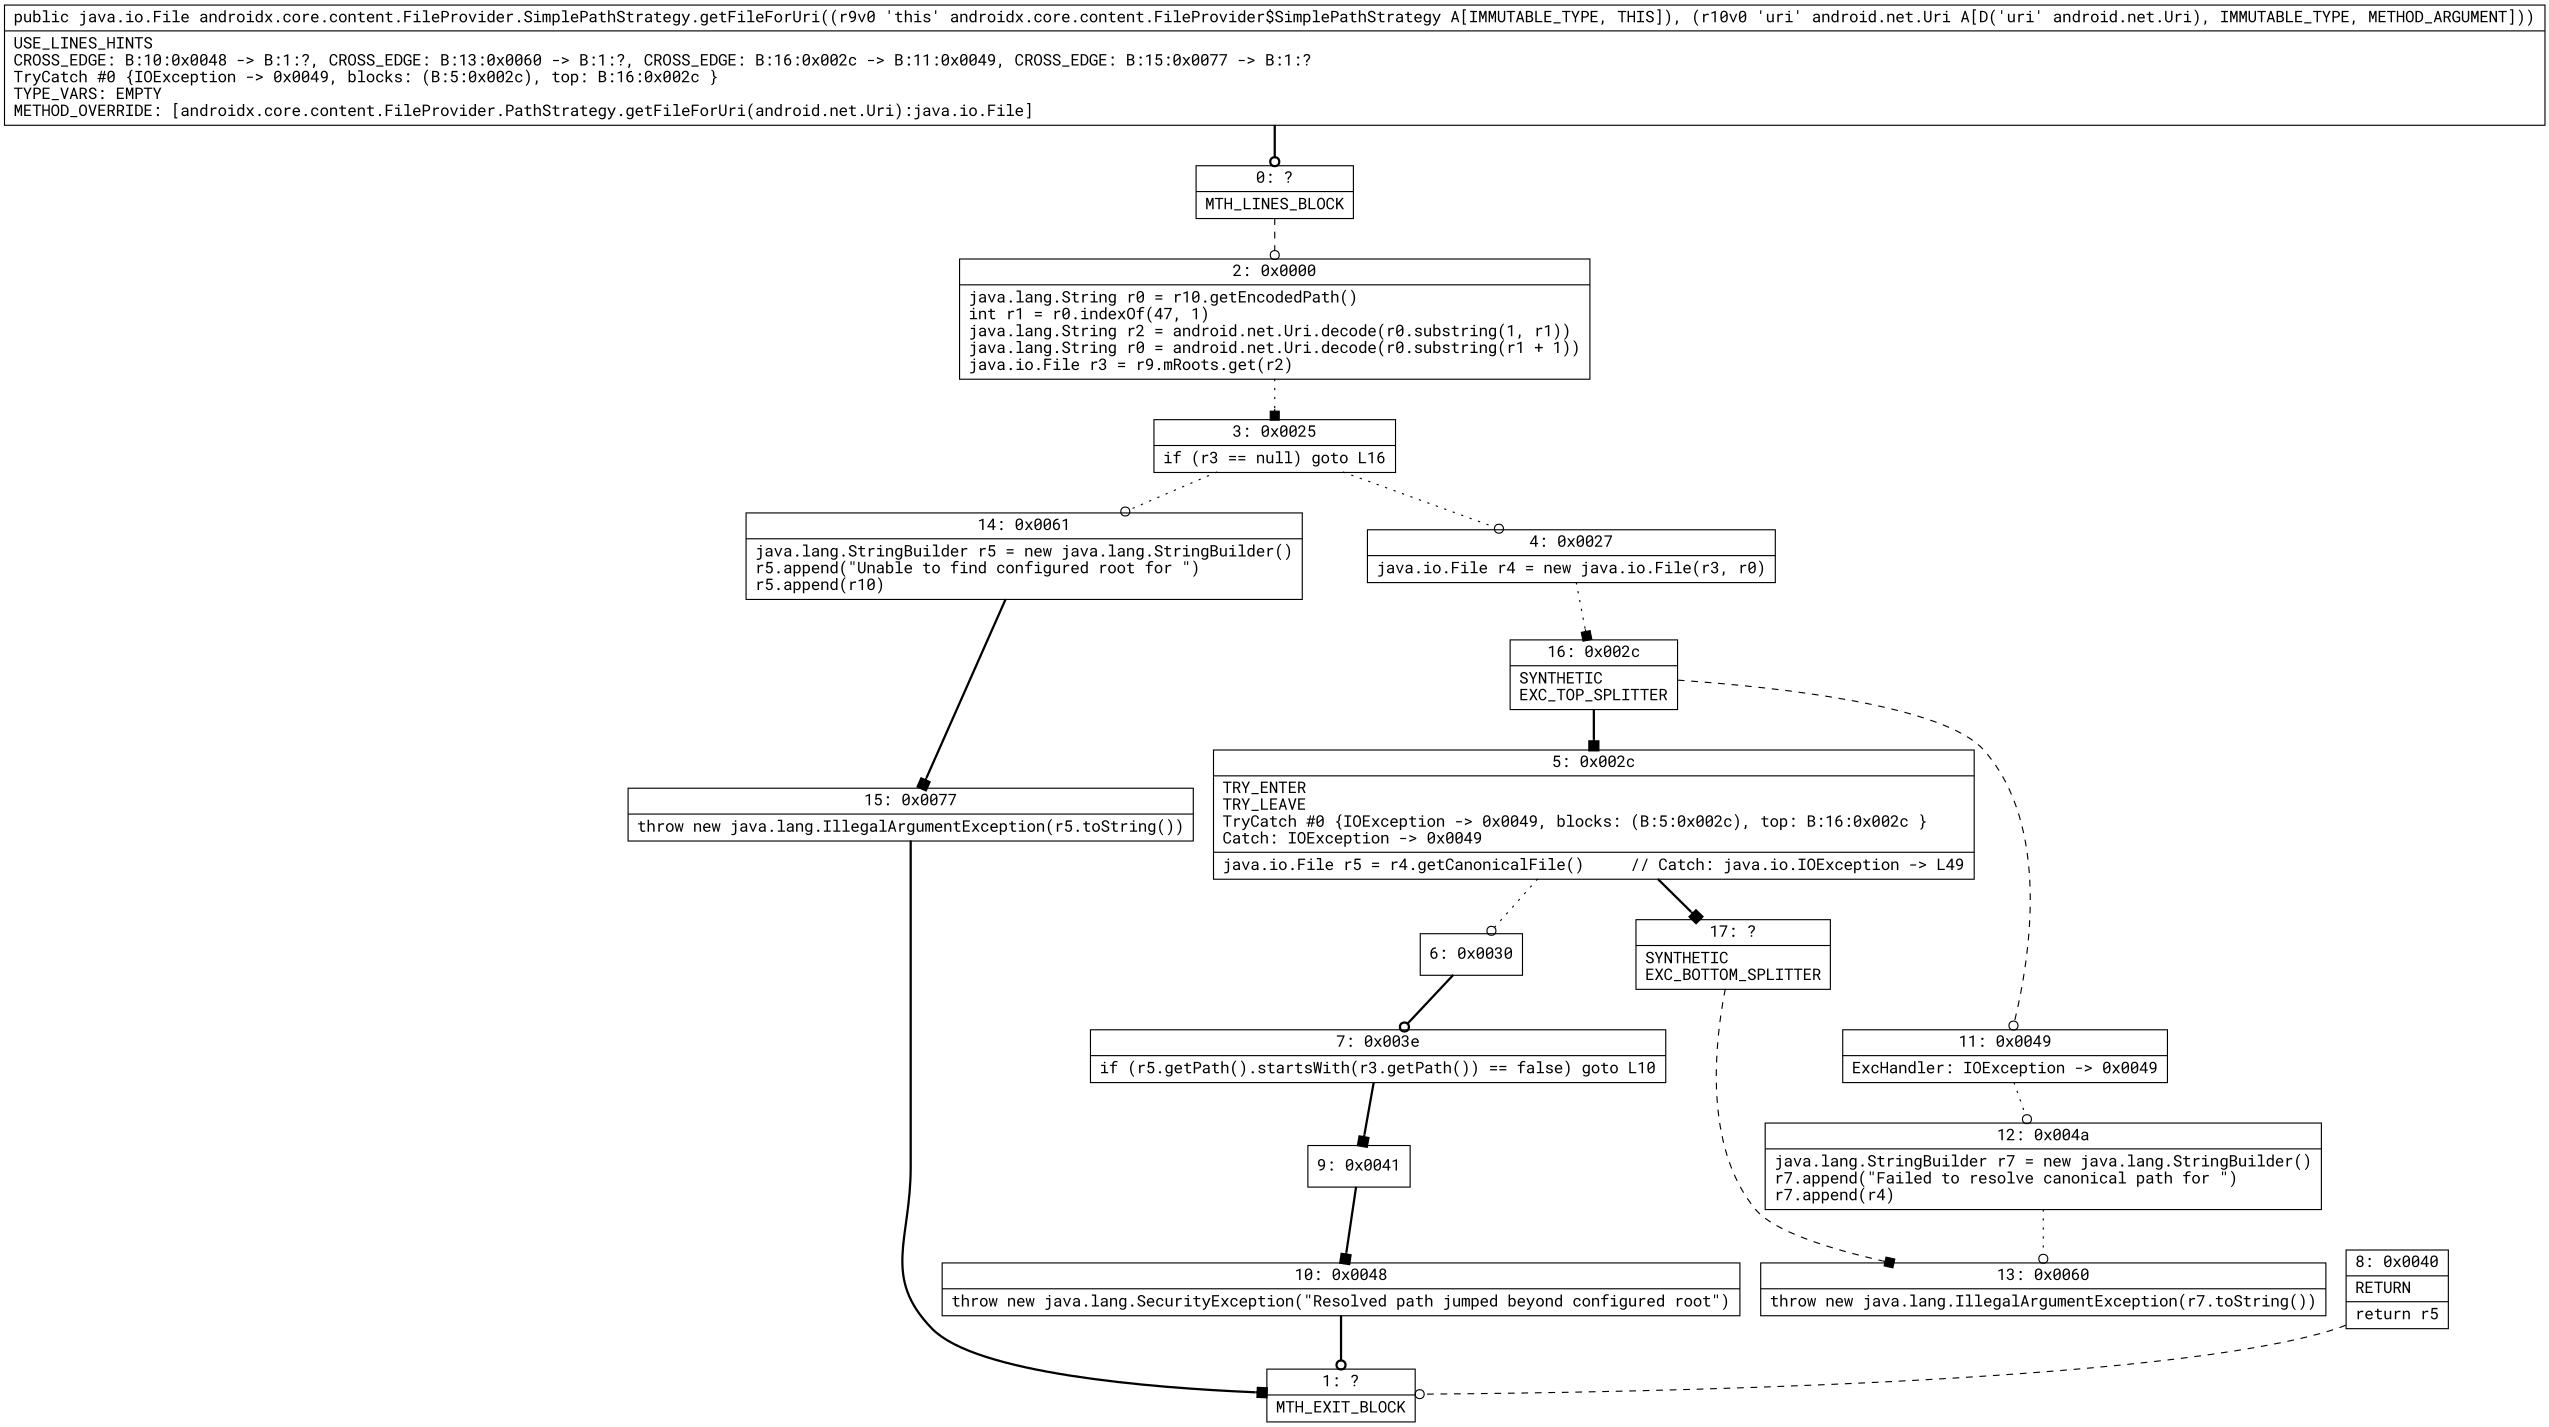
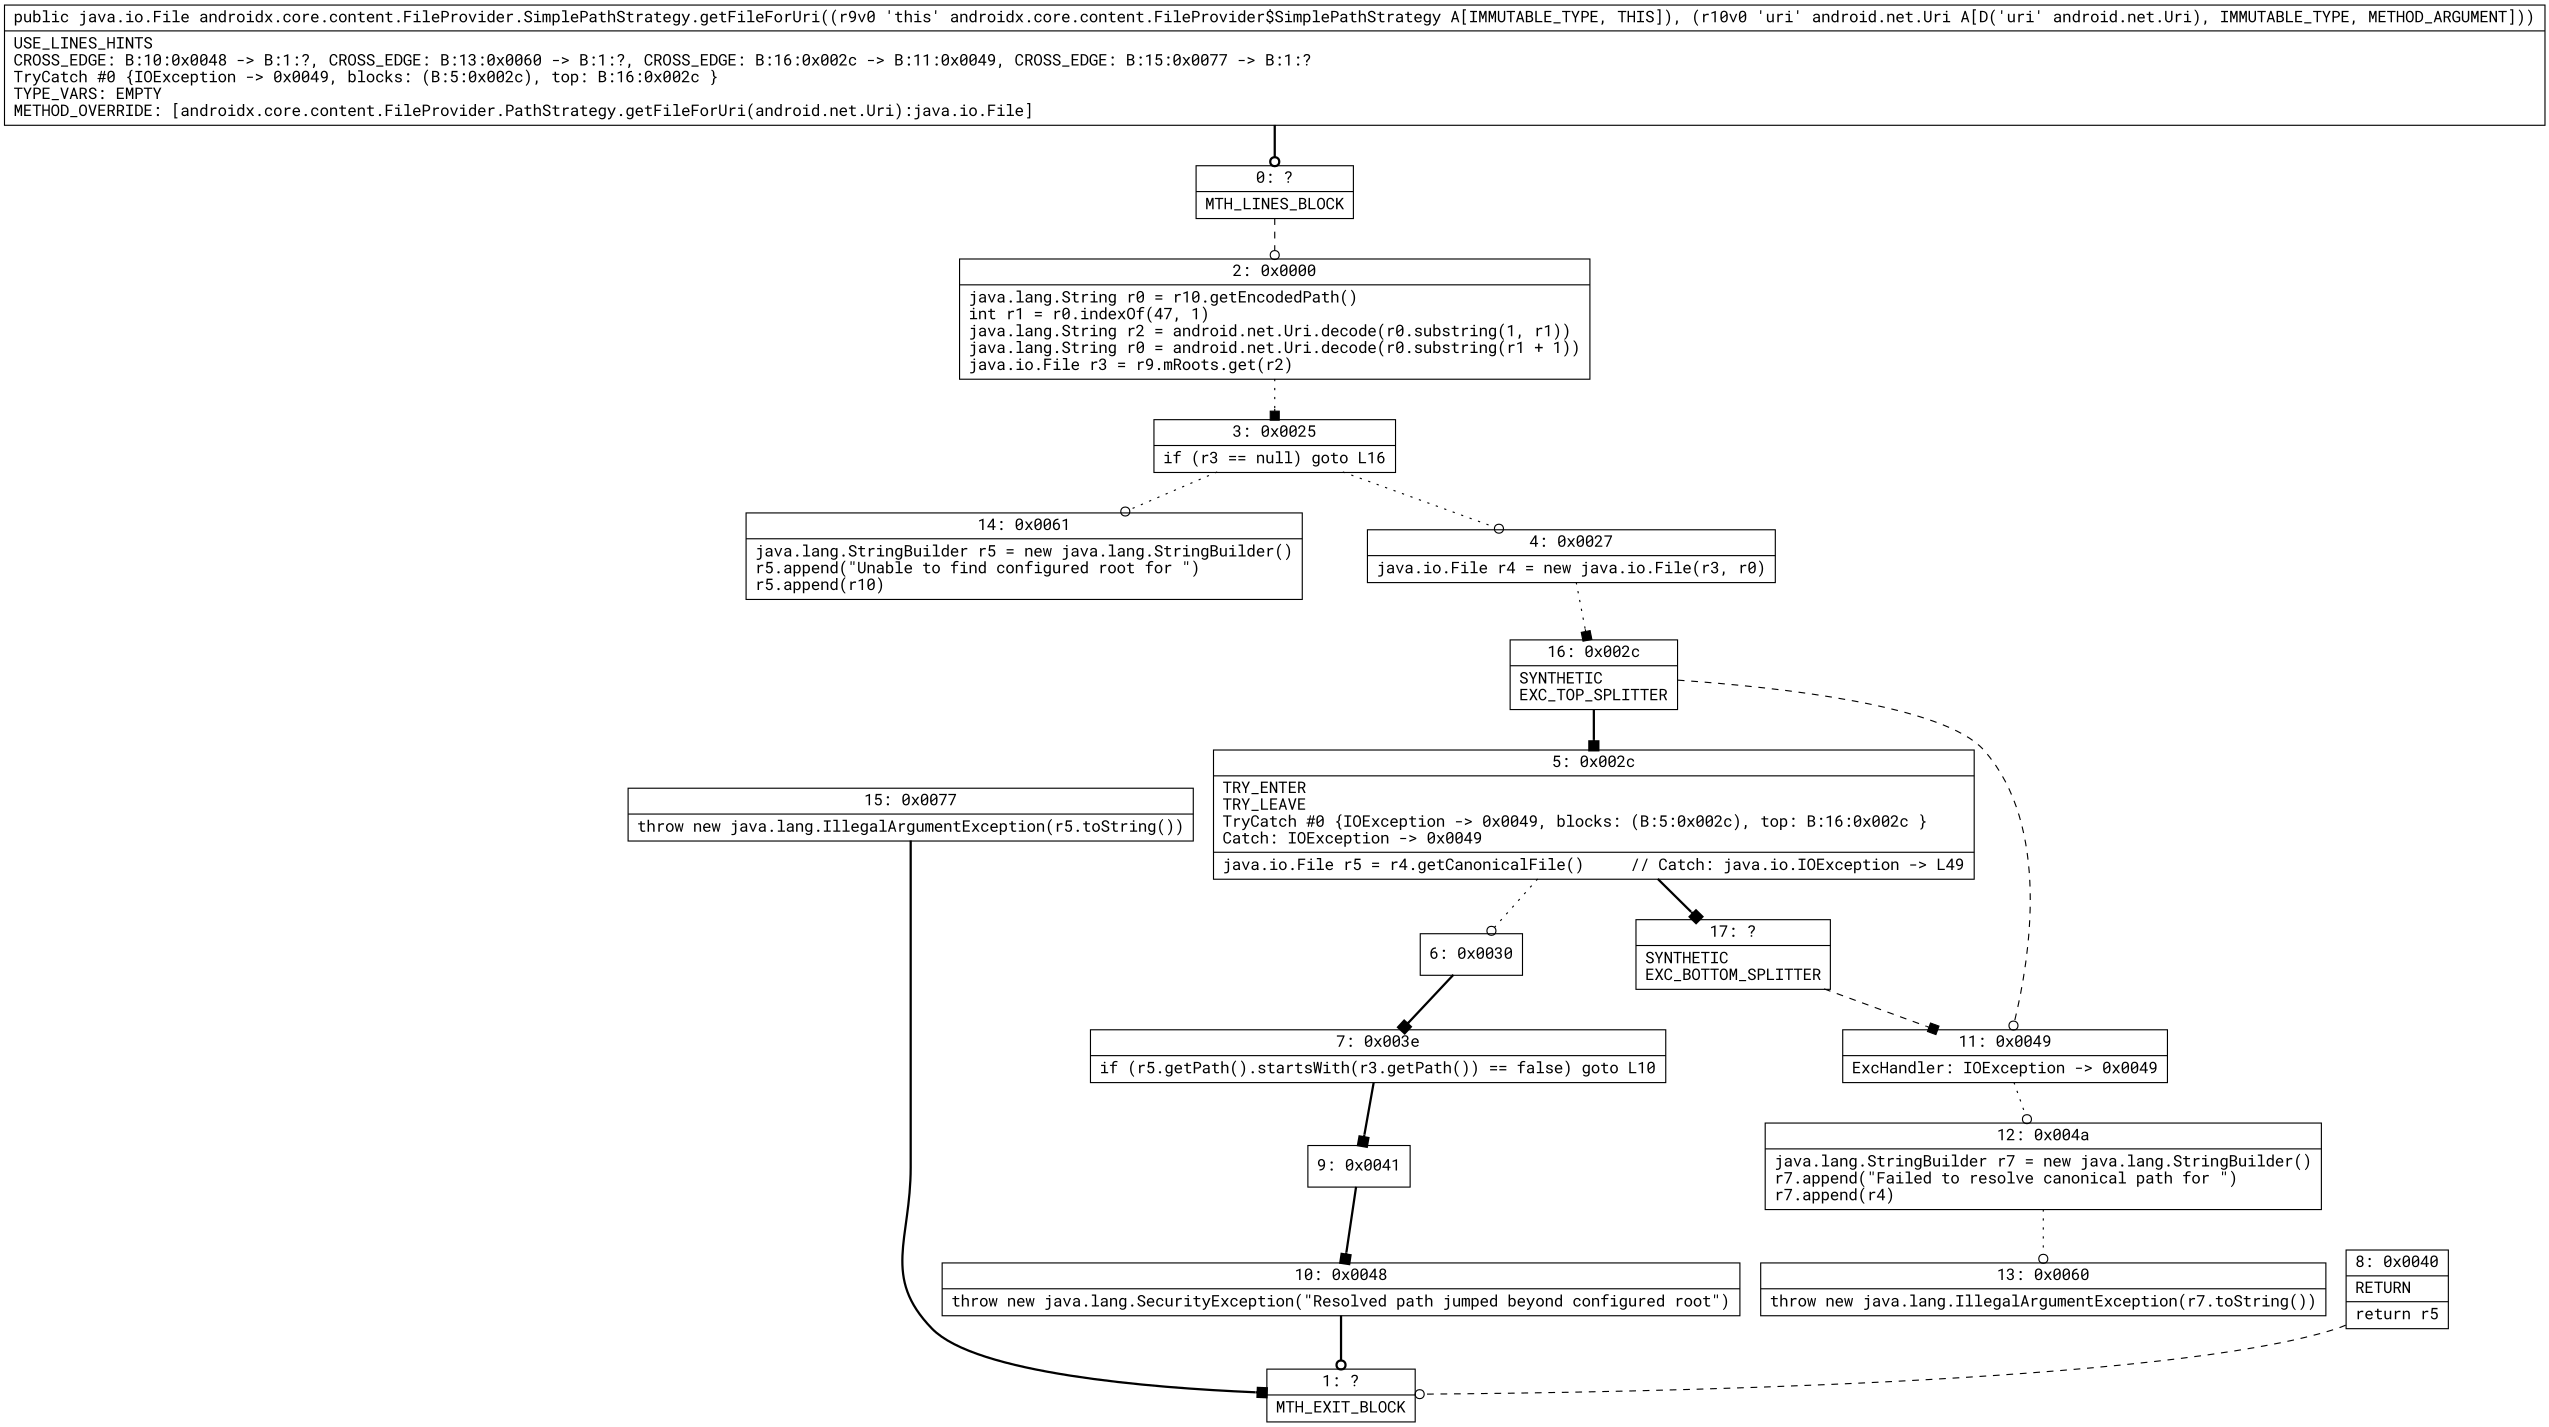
(966, 688) -> none
(1430, 999) -> (1430, 999)
(1733, 1170) -> (1875, 1008)
